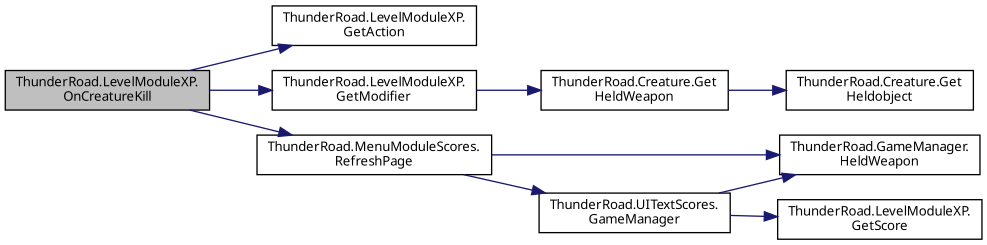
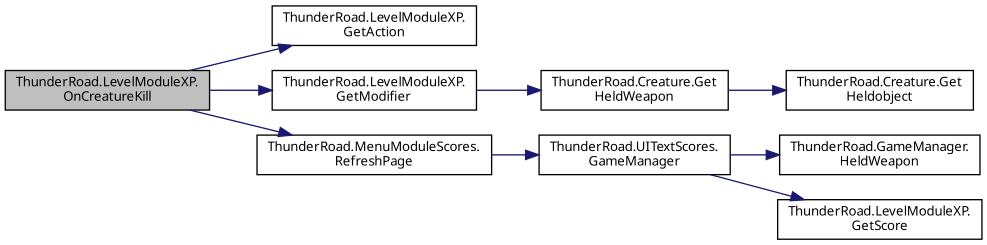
(629, 155) -> none
